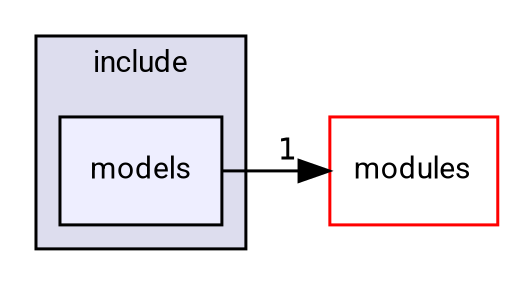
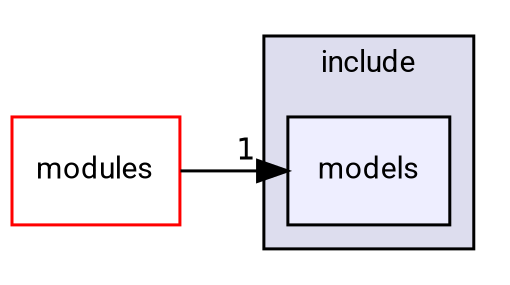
(264, 171) -> (219, 171)
